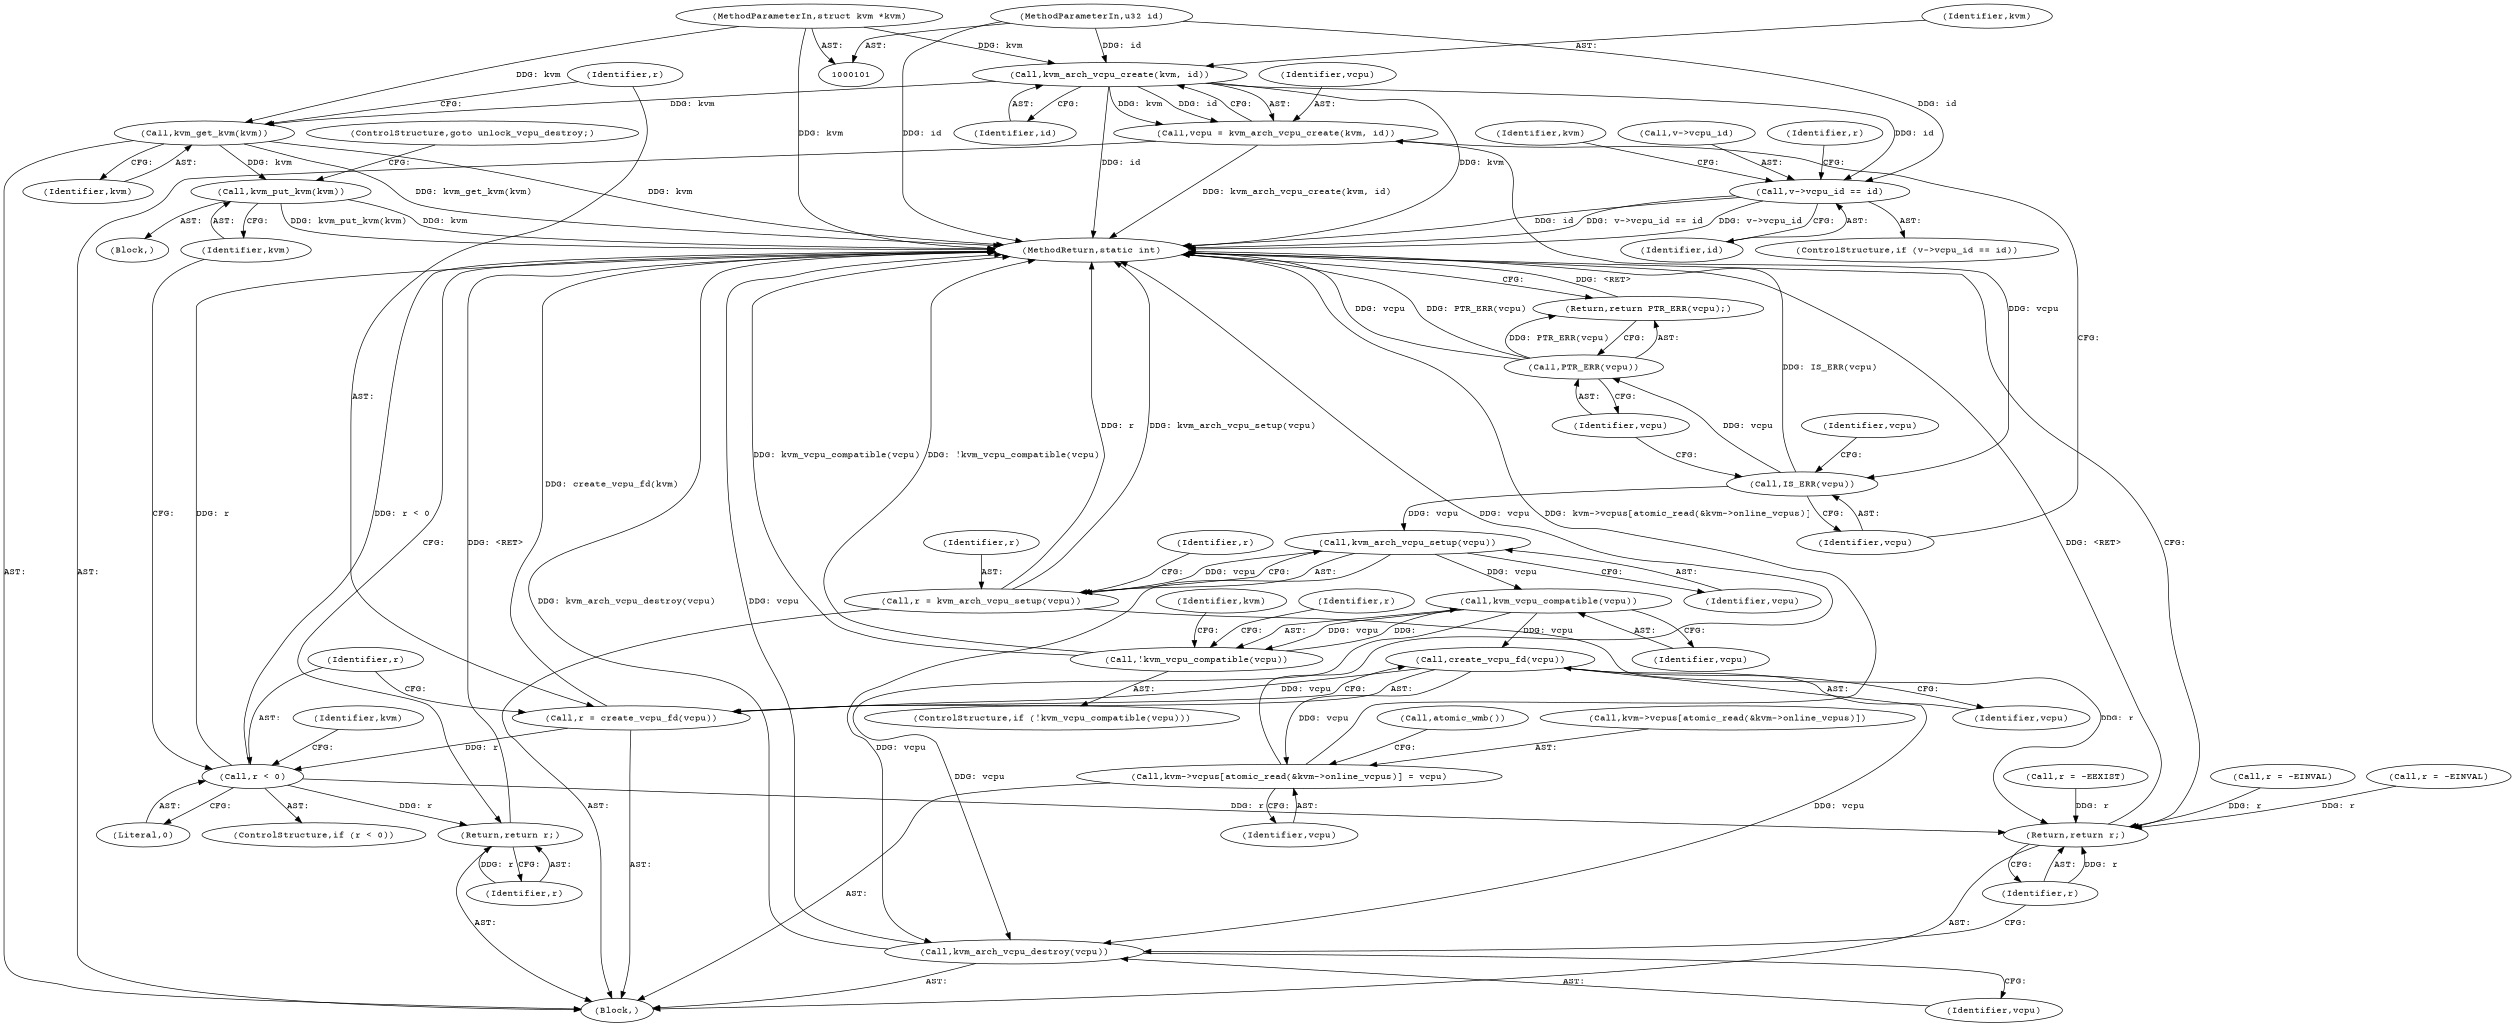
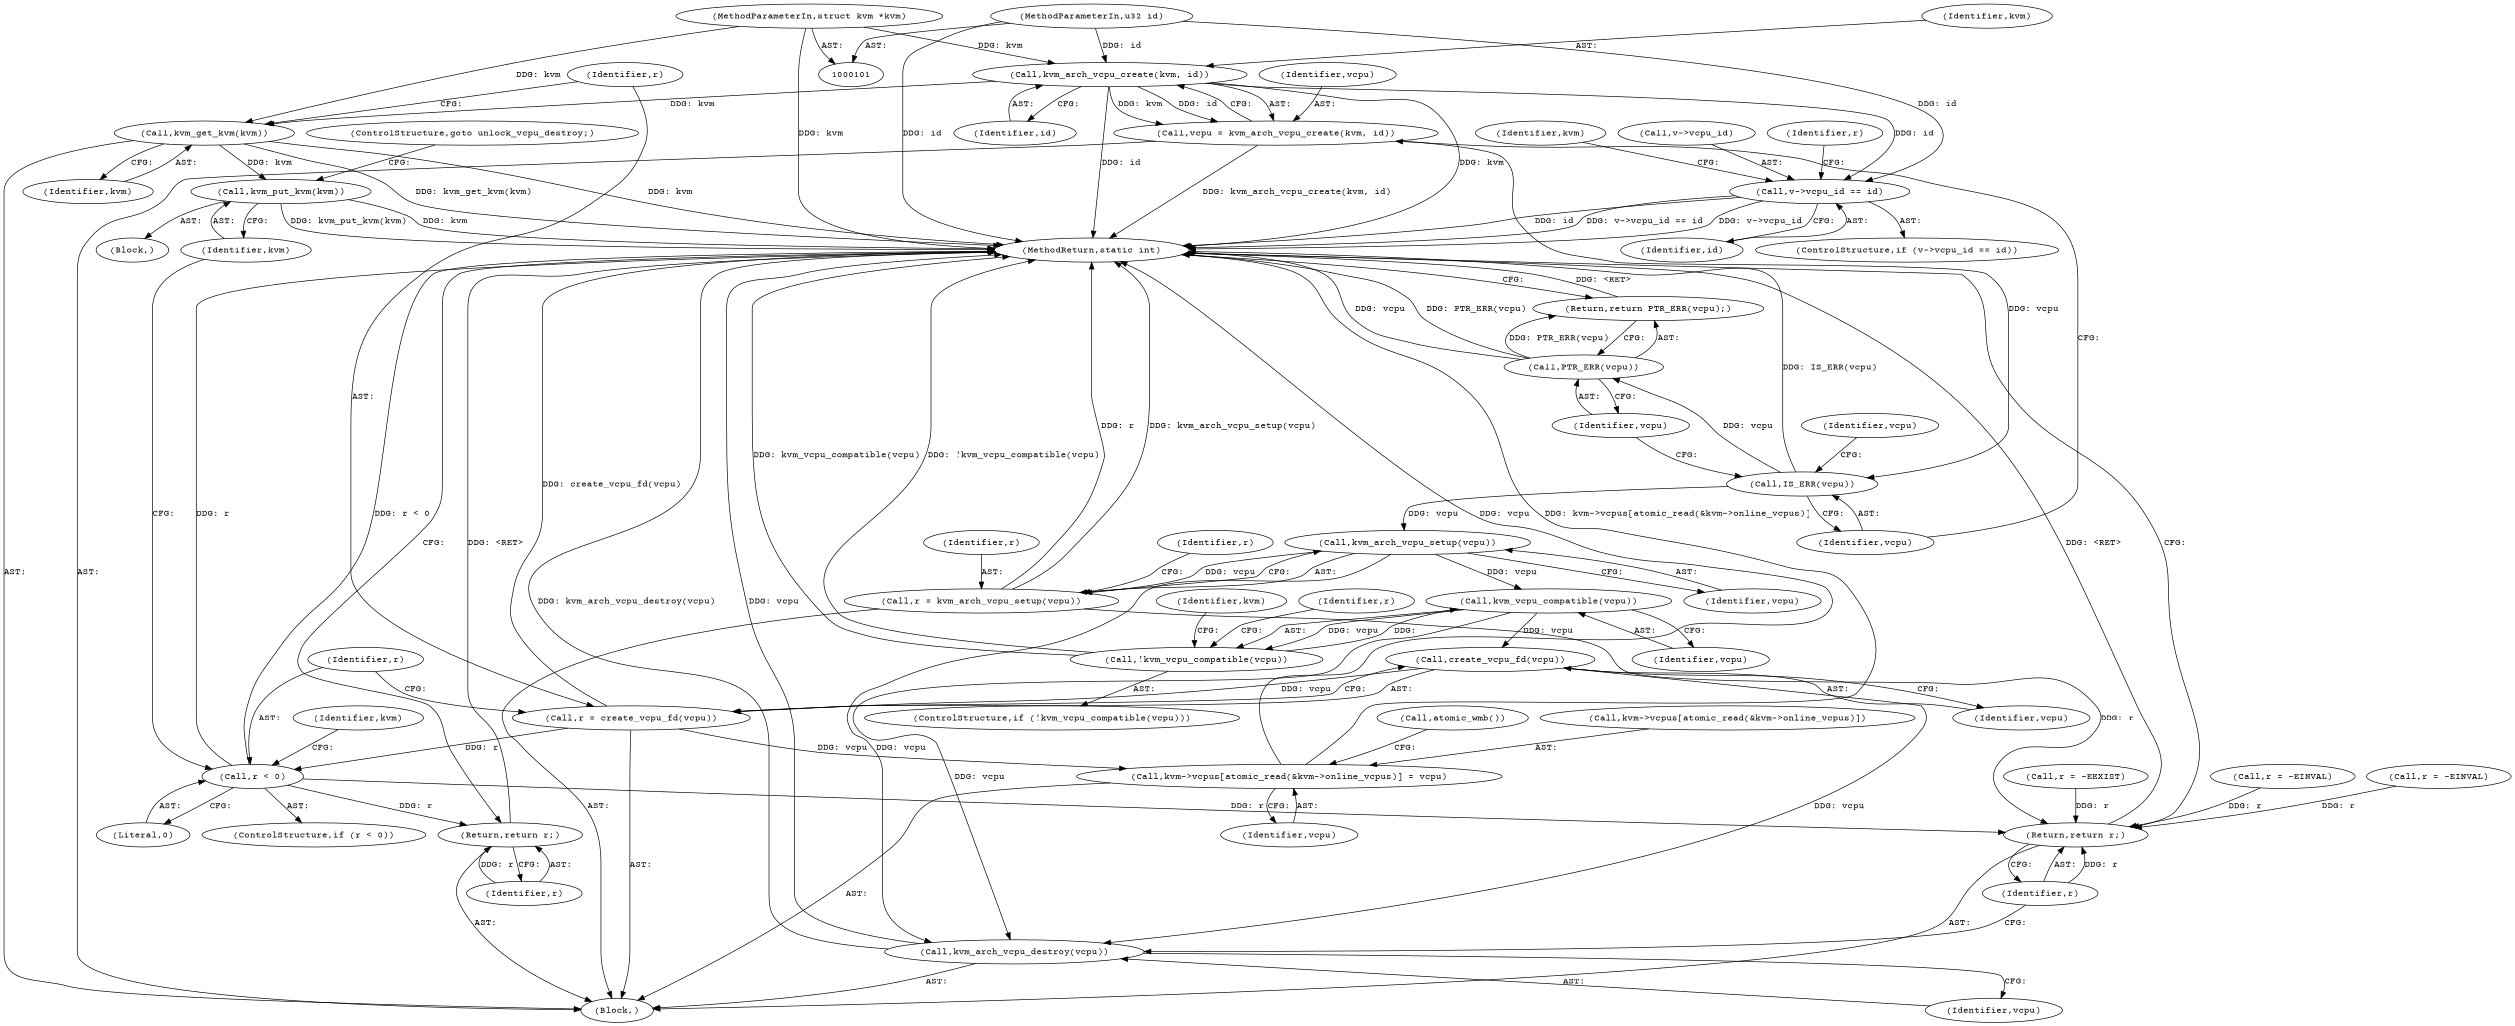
(612, 484) -> (612, 484)
(1382, 696) -> (898, 758)
